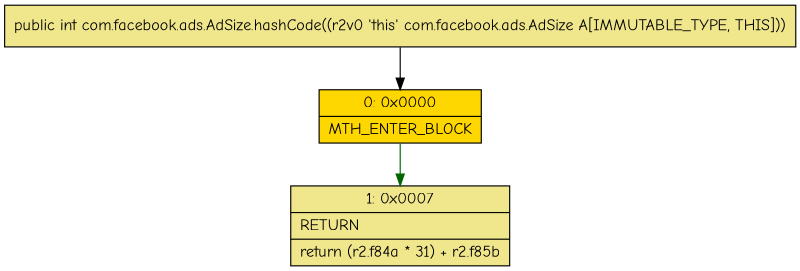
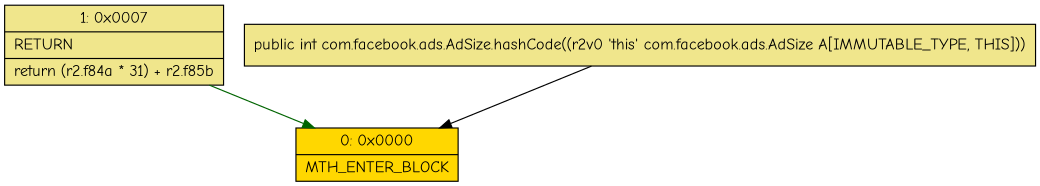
(400, 159) -> (256, 104)
